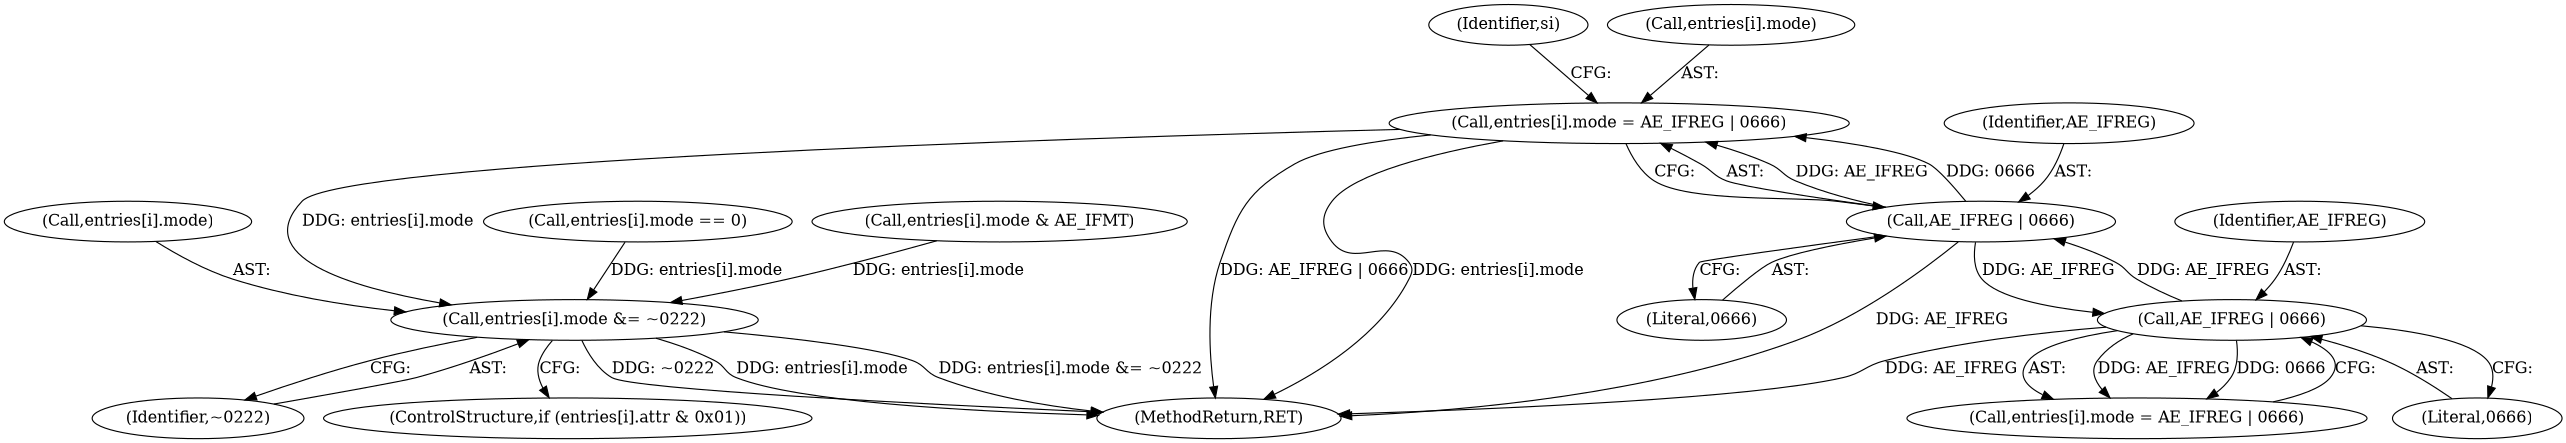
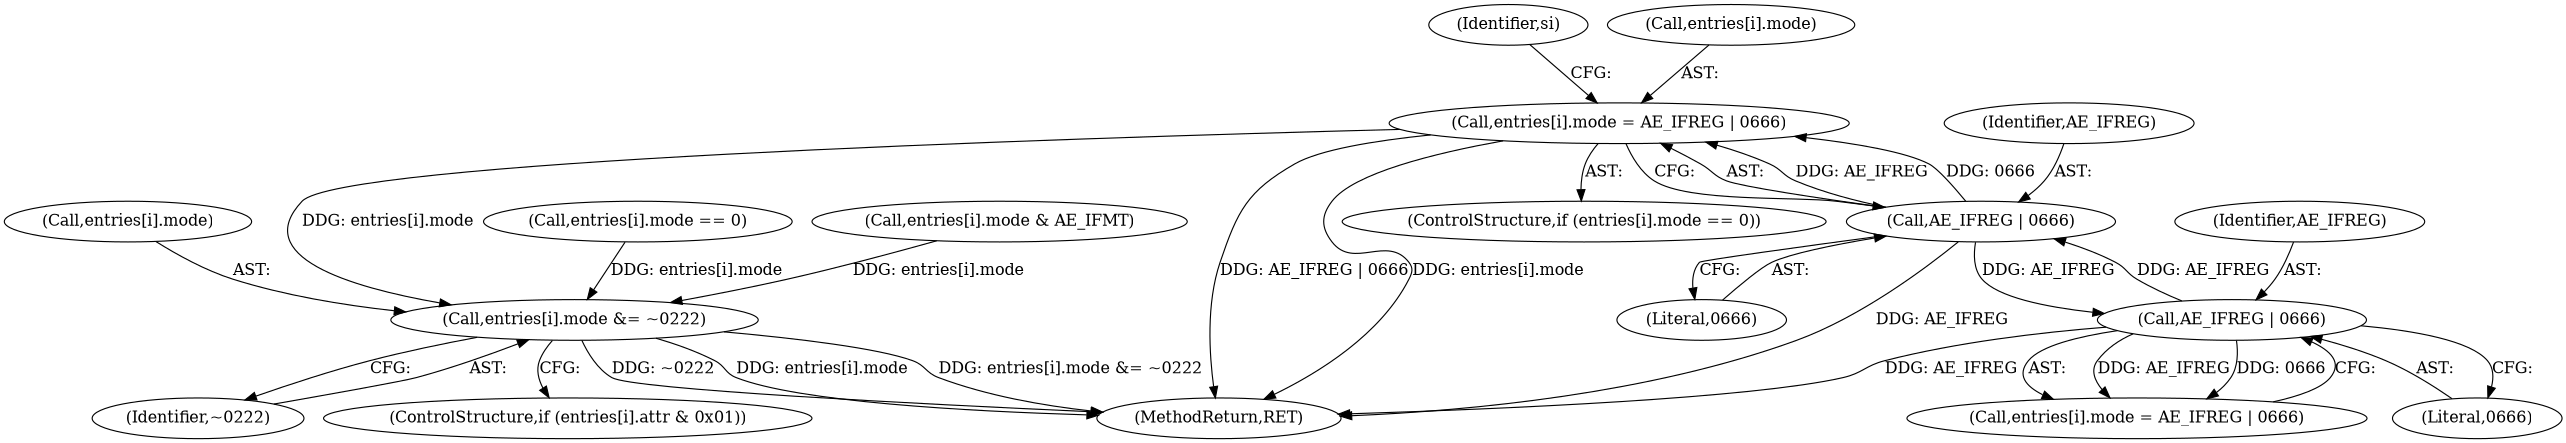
none -> (1584, 222)
